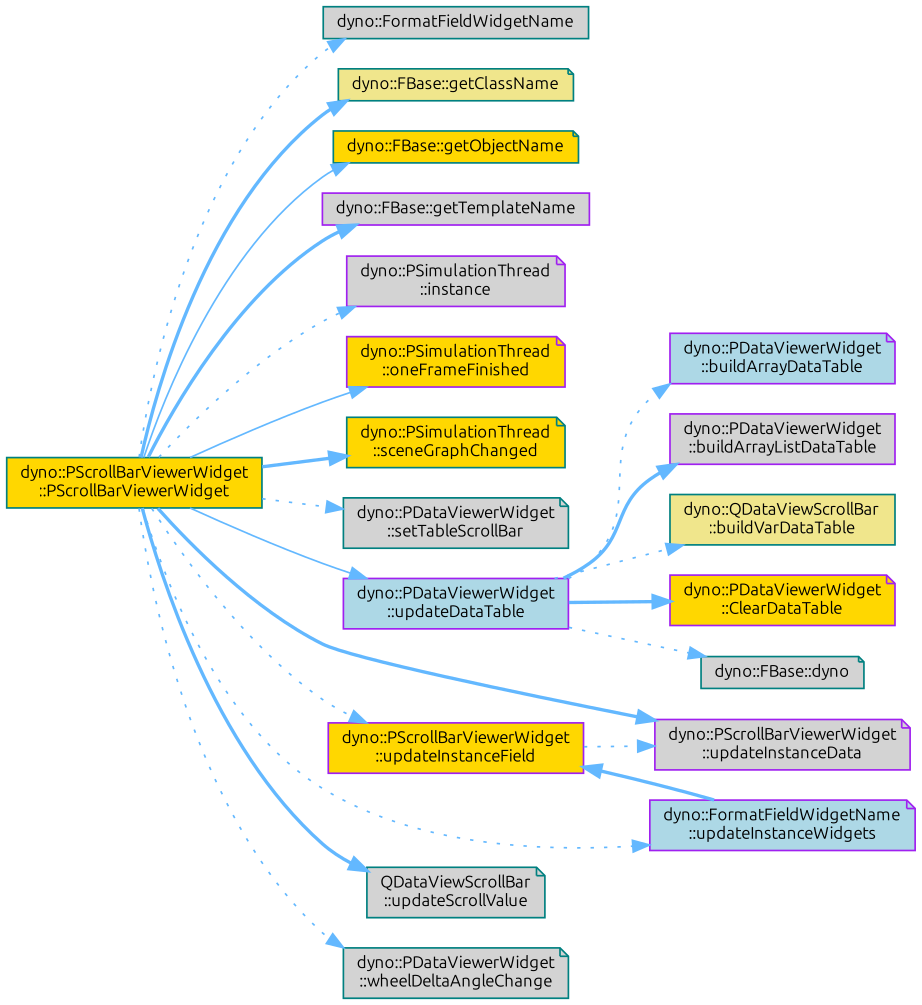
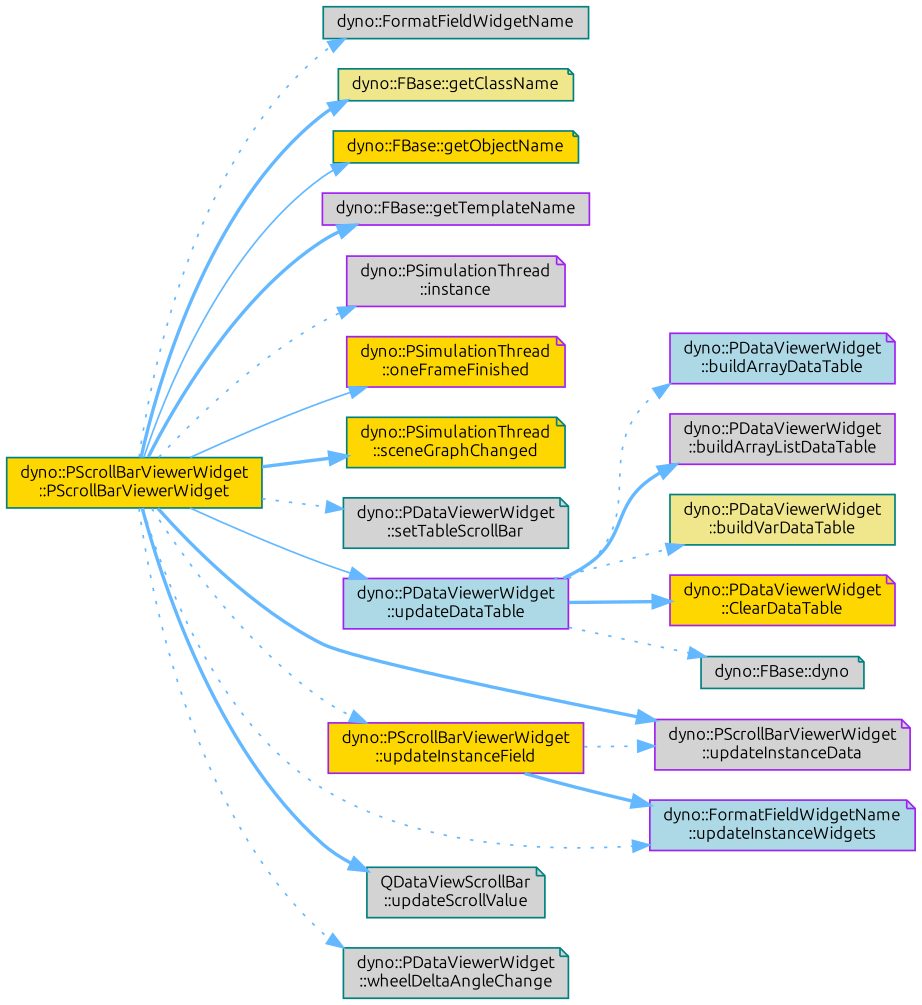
(782, 520) -> (782, 520)
(658, 785) -> (578, 788)
